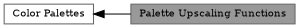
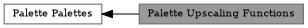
(49, 14) -> (53, 14)
